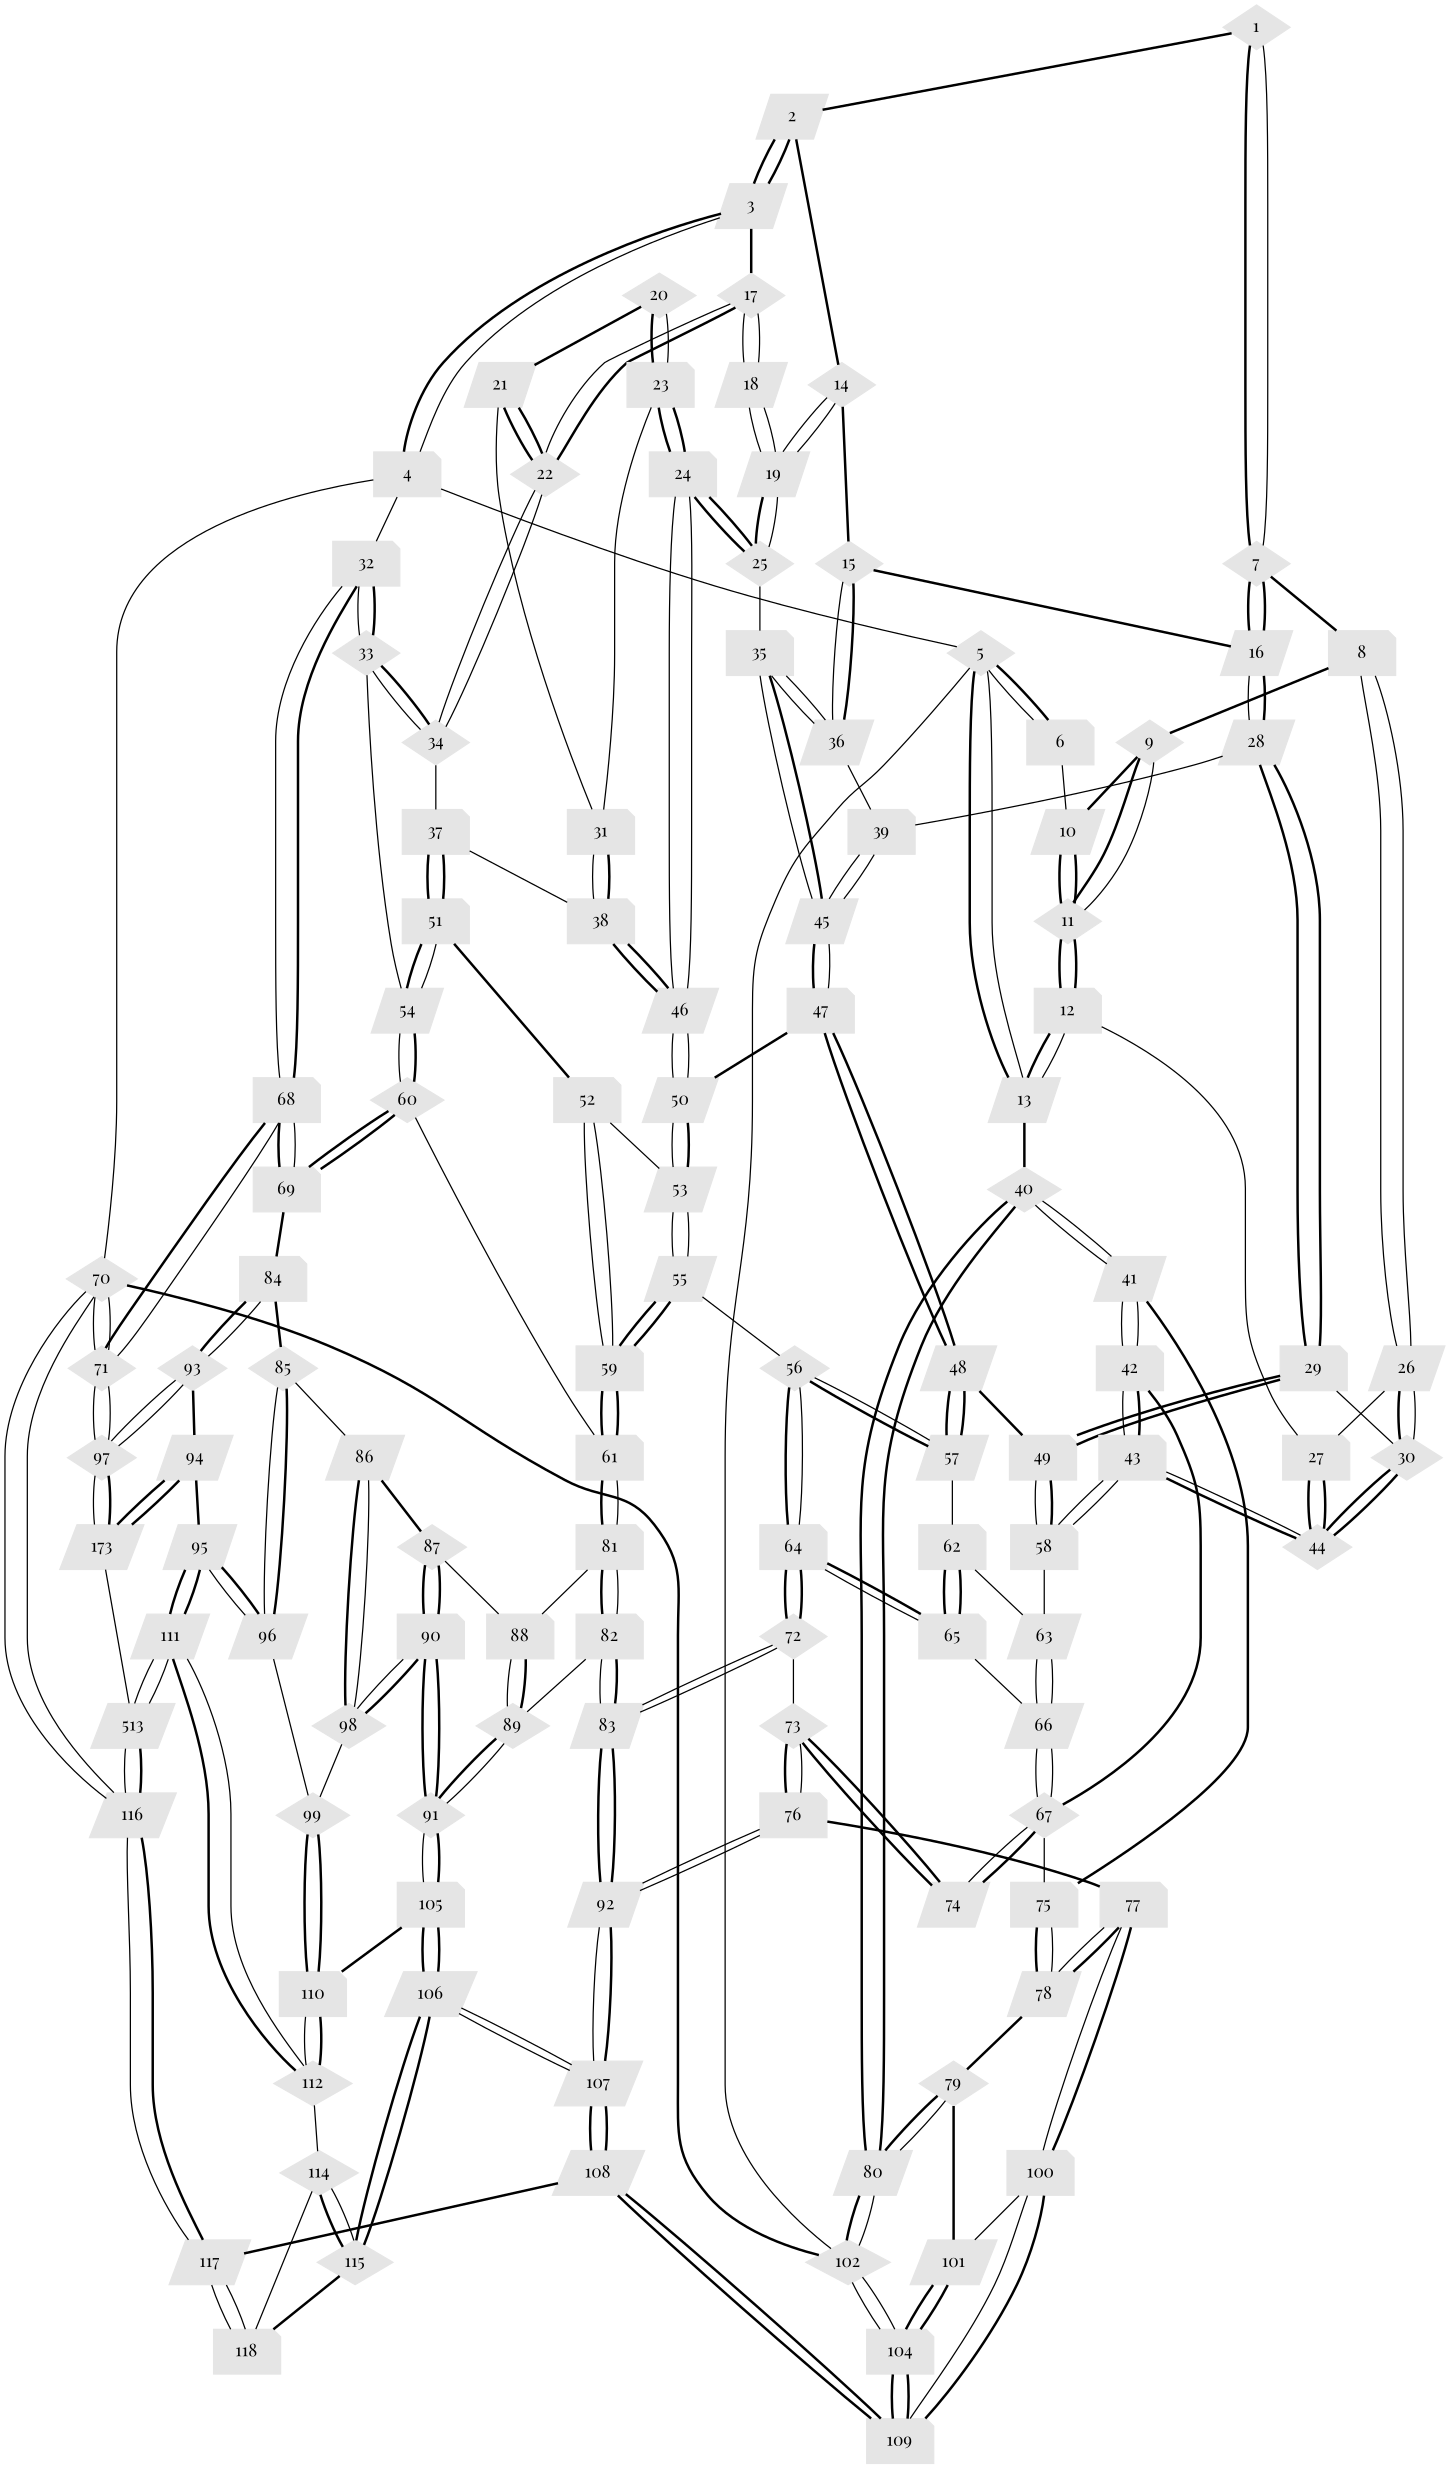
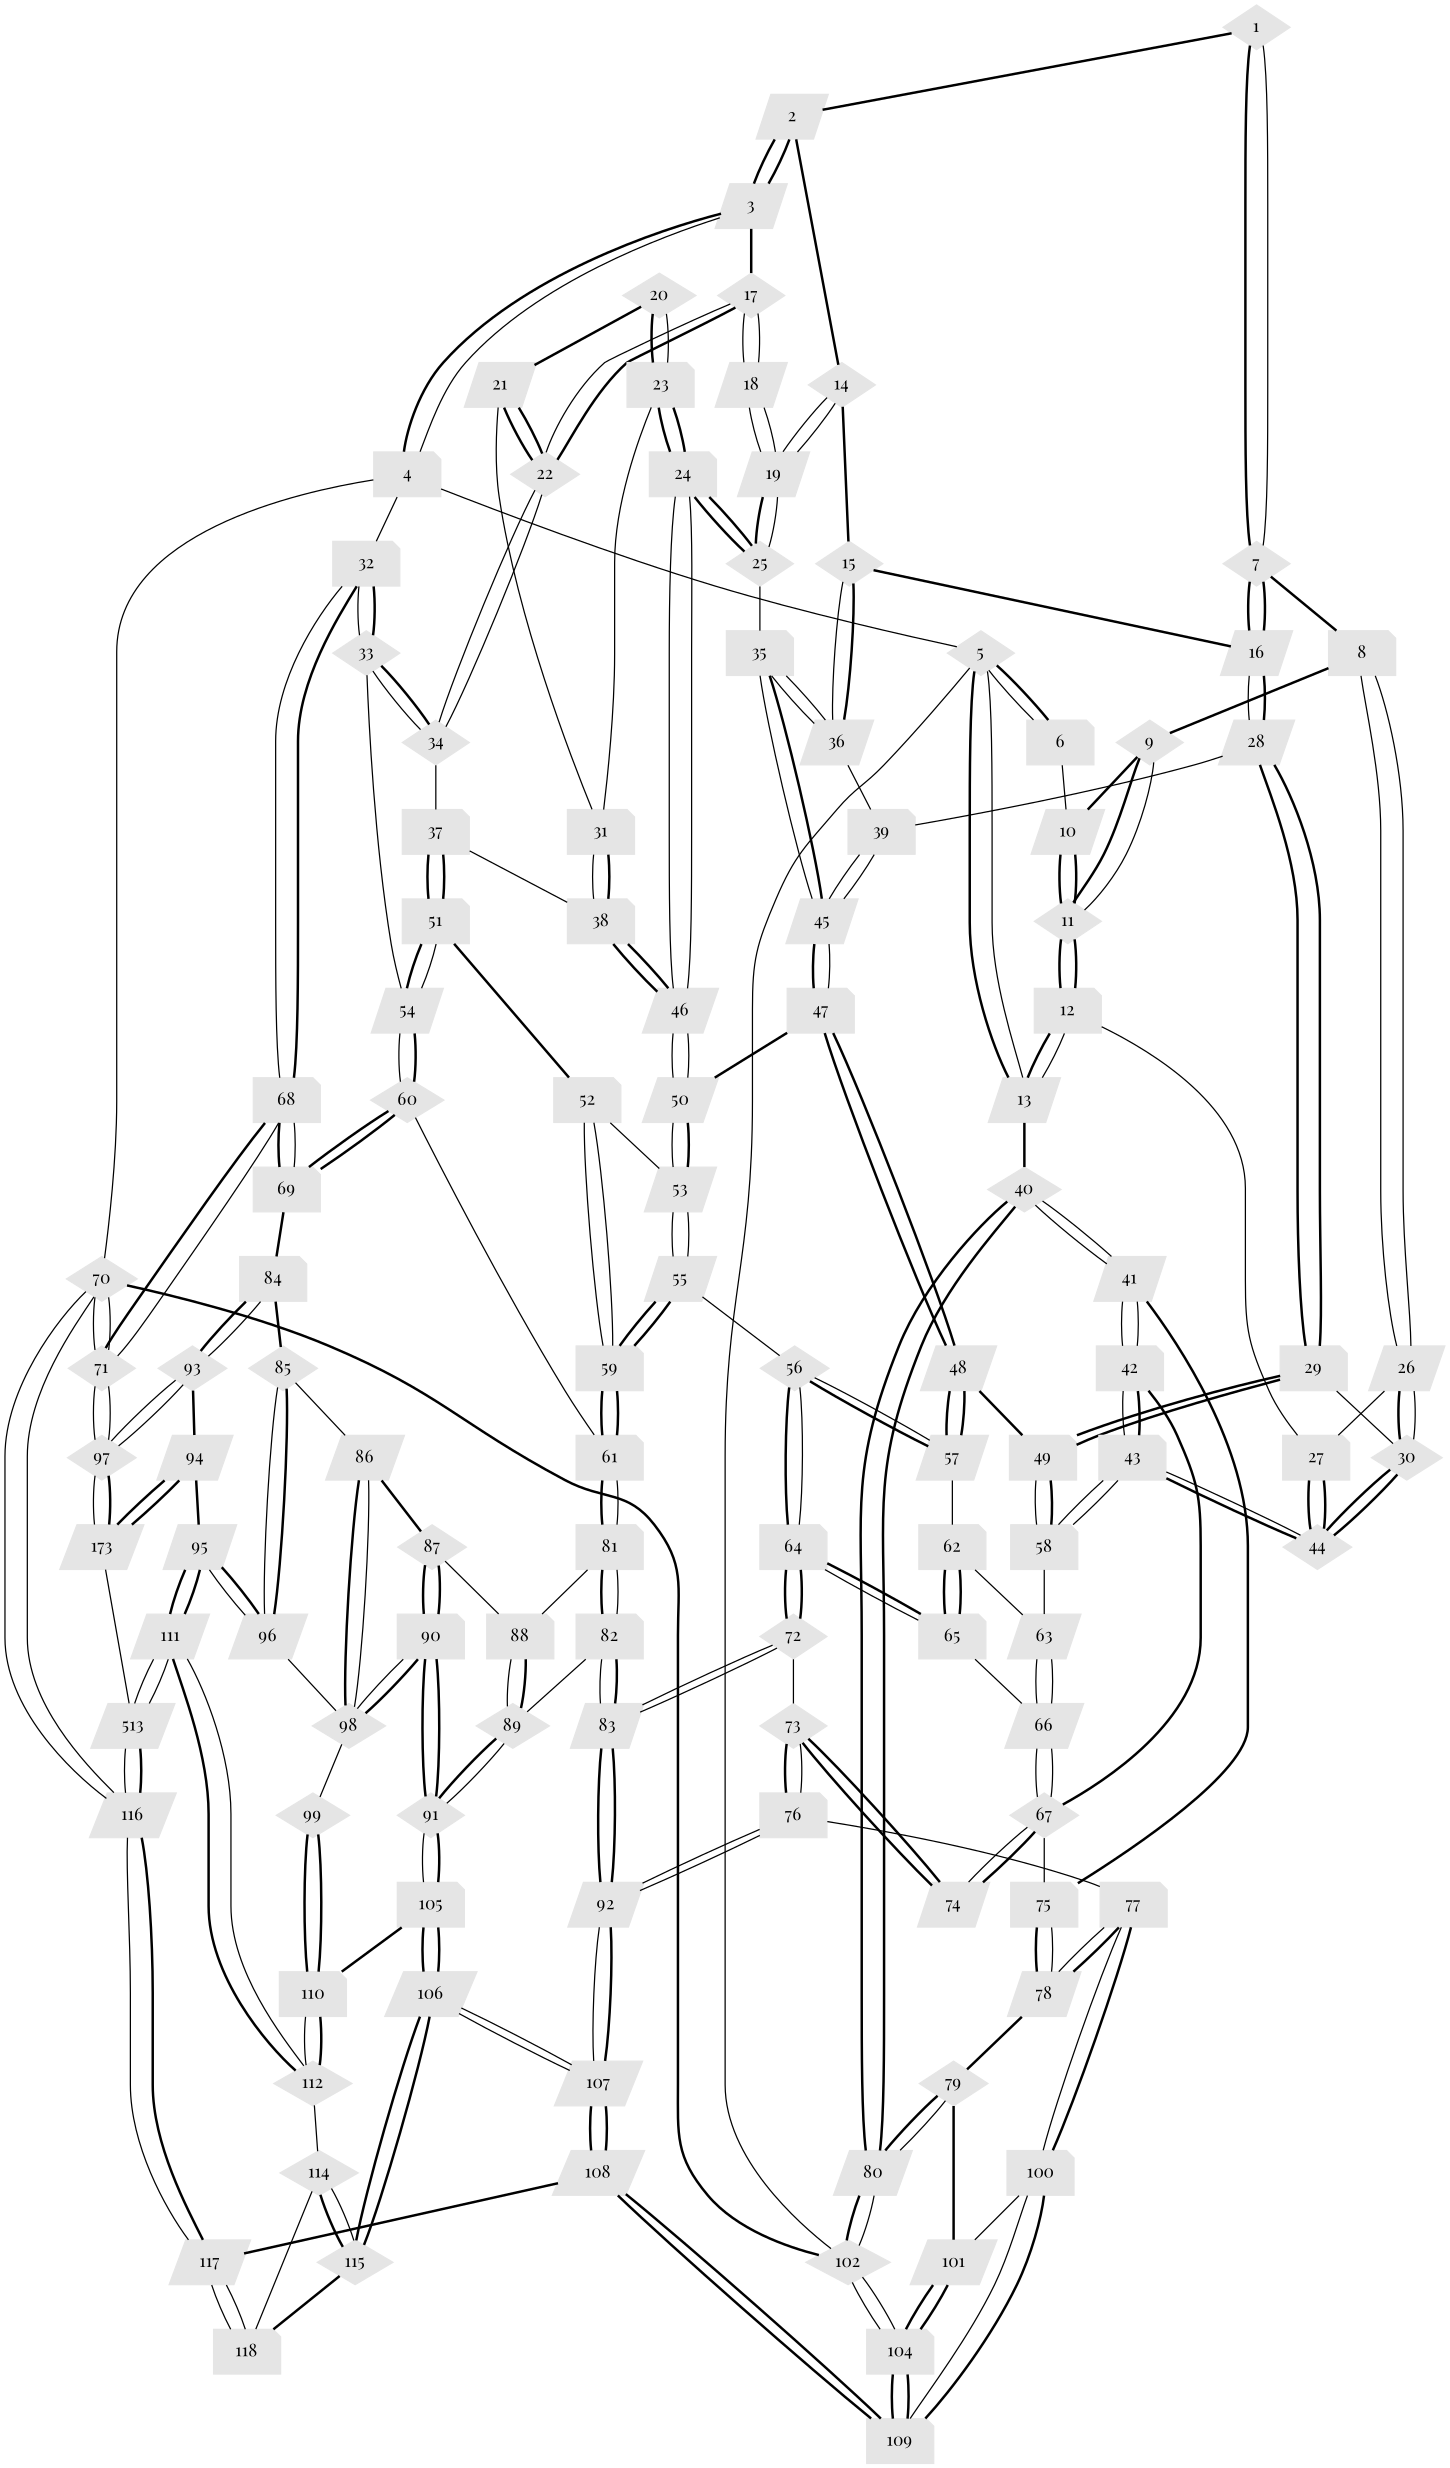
(291, 1727) -> (312, 1685)
(965, 1848) -> (965, 1848)
